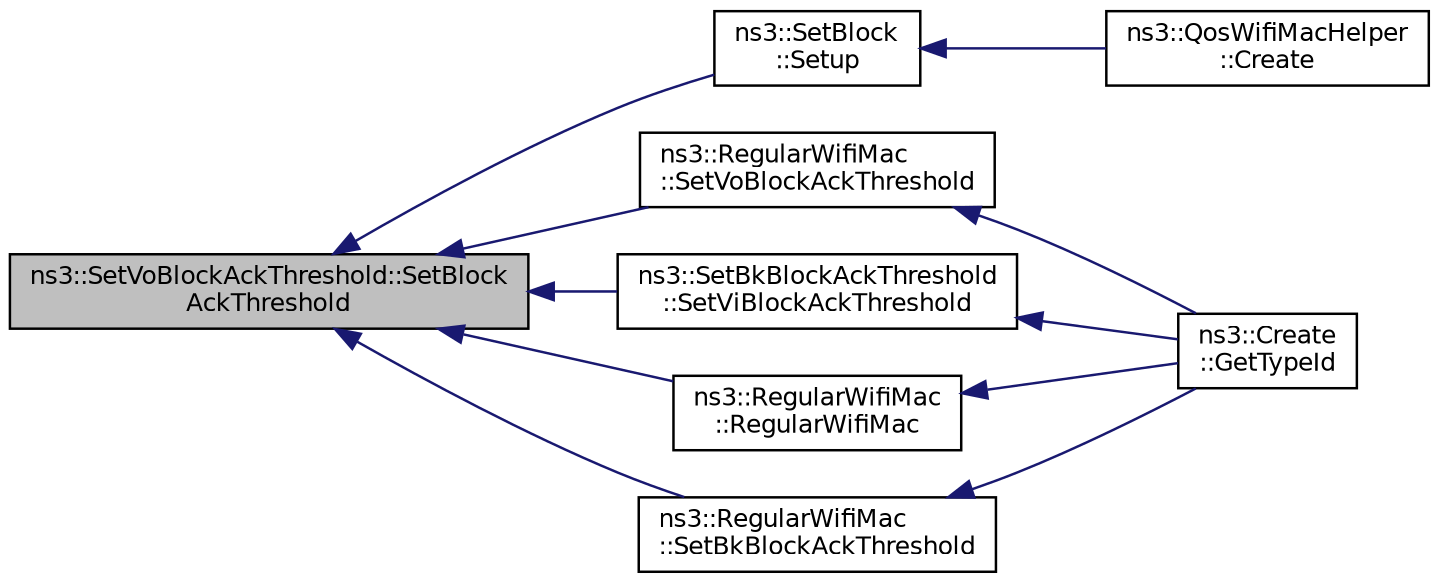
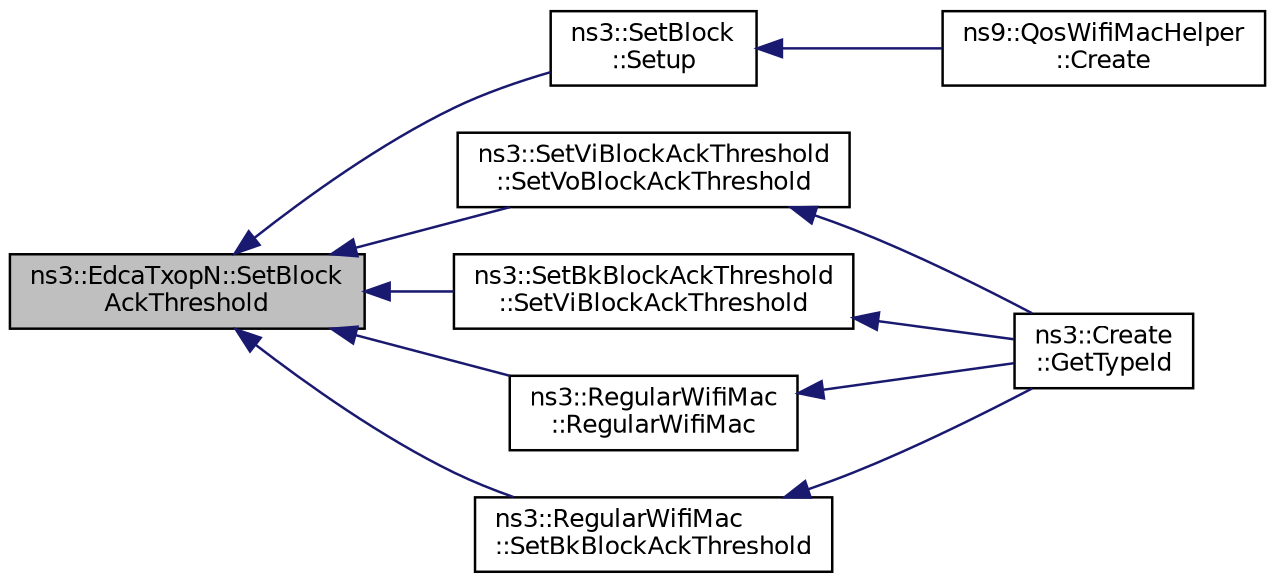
(1268, 48) -> (1104, 48)
(817, 170) -> (654, 170)
(269, 291) -> (187, 291)
